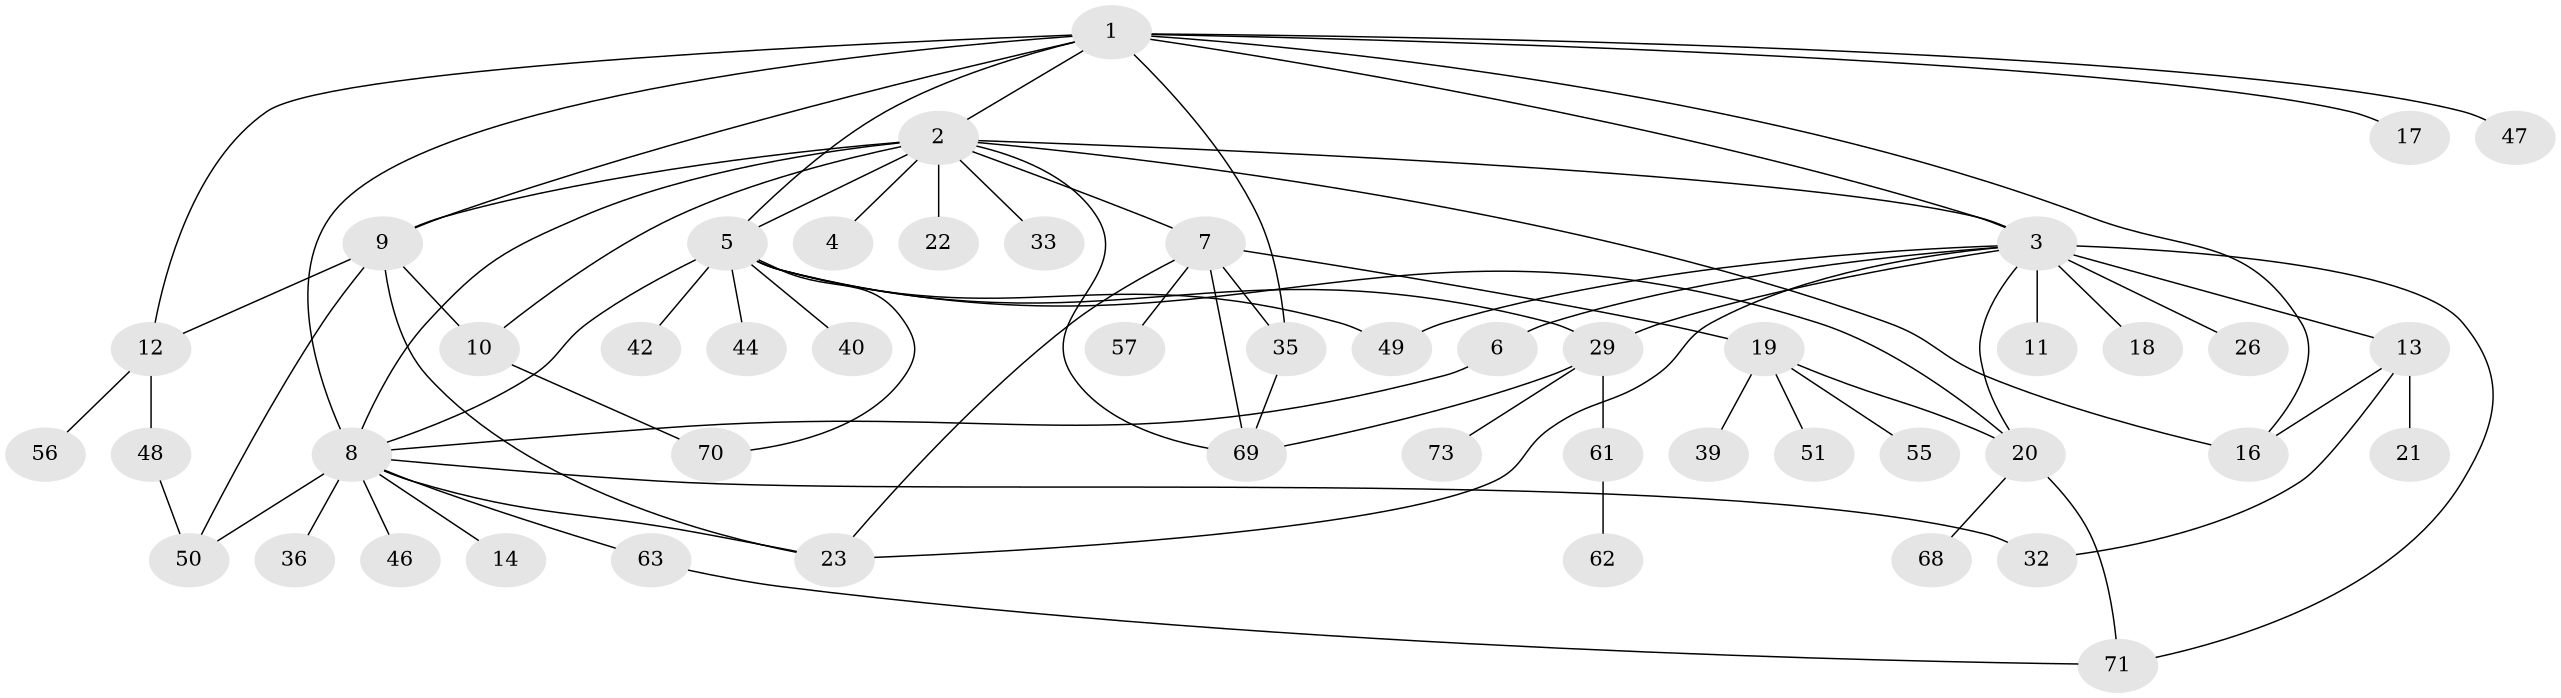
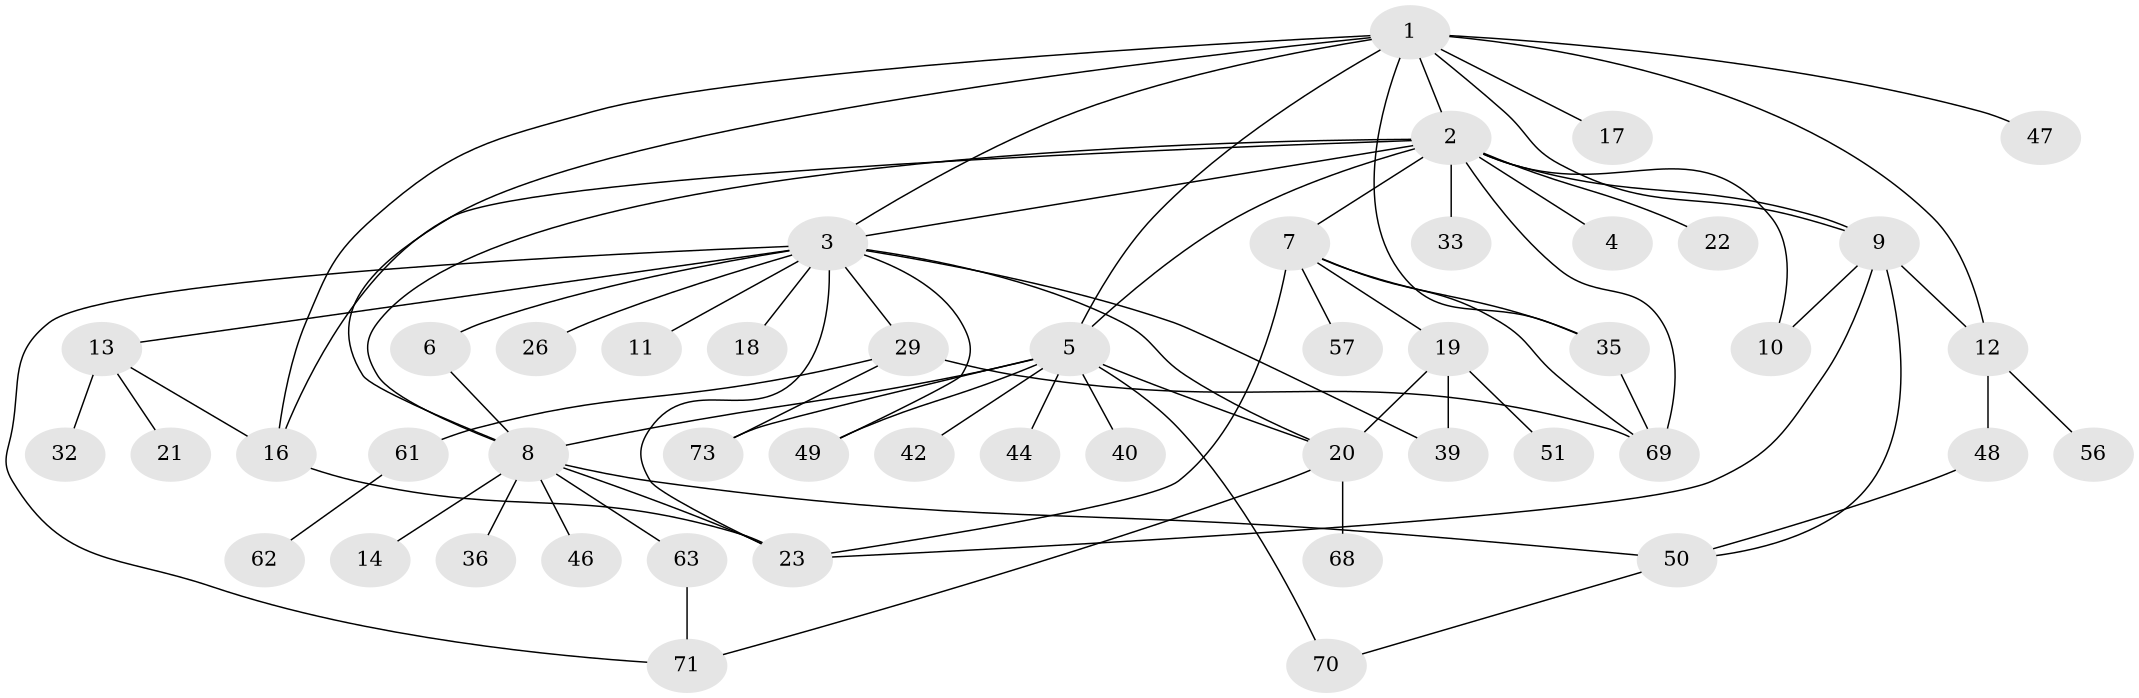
(1351, 291) -> (830, 408)
none -> (1151, 315)
(596, 402) -> (1502, 613)
(1920, 455) -> none
(1201, 487) -> none
none -> (537, 503)
